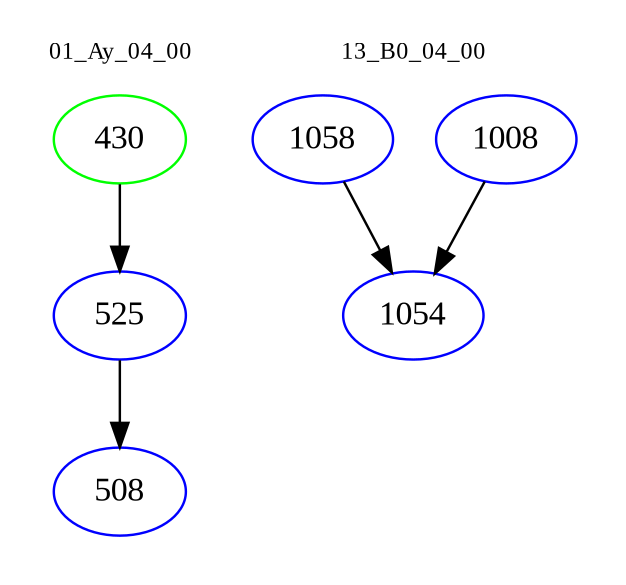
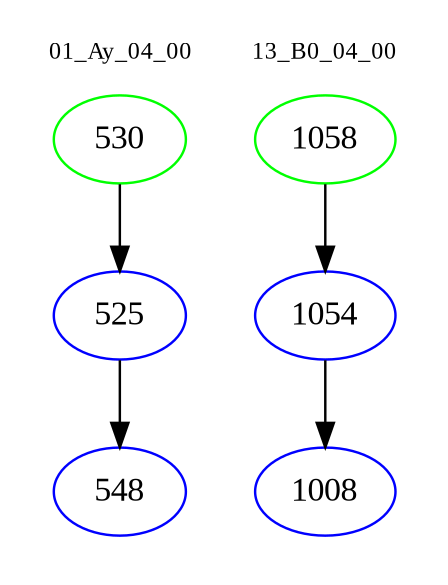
(120, 139) -> (120, 139)
(323, 139) -> (325, 139)
(466, 217) -> (325, 392)
(120, 492) -> (120, 492)
